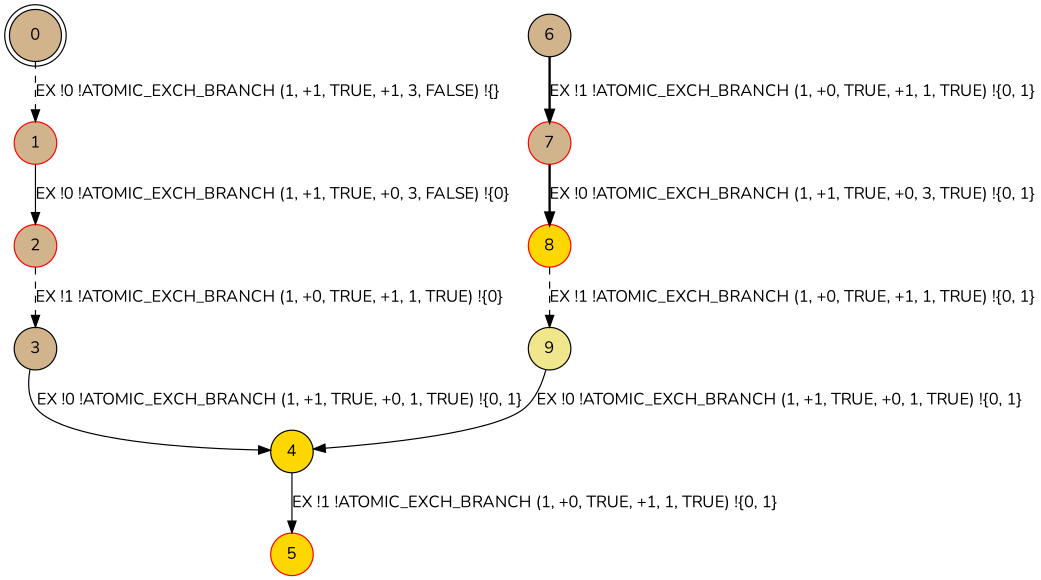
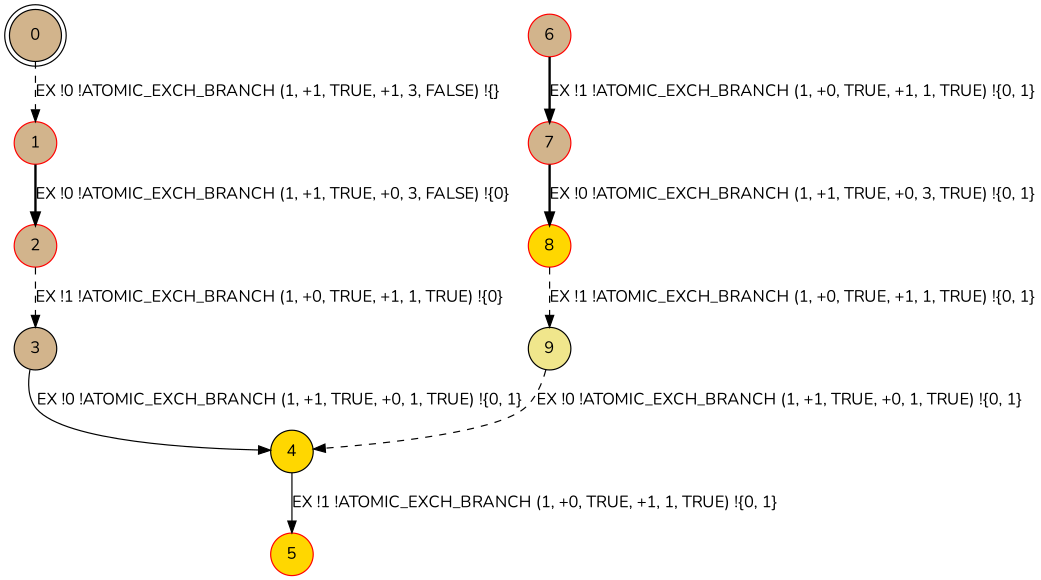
(550, 35) -> (550, 35)
(35, 188) -> (35, 188)
(449, 433) -> (449, 433)
